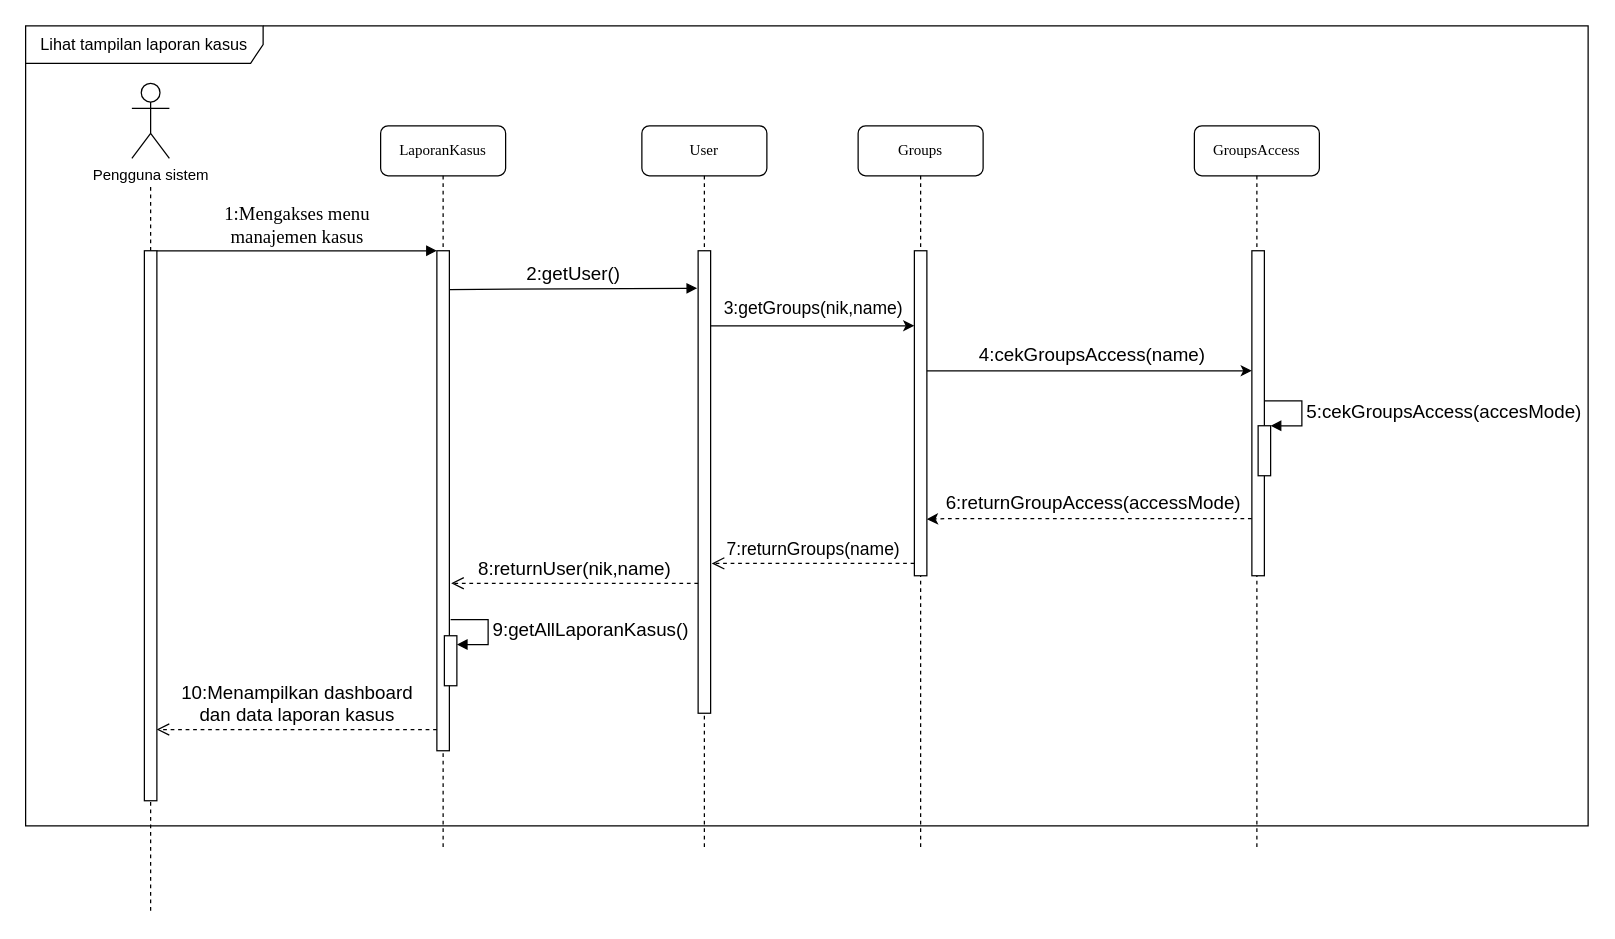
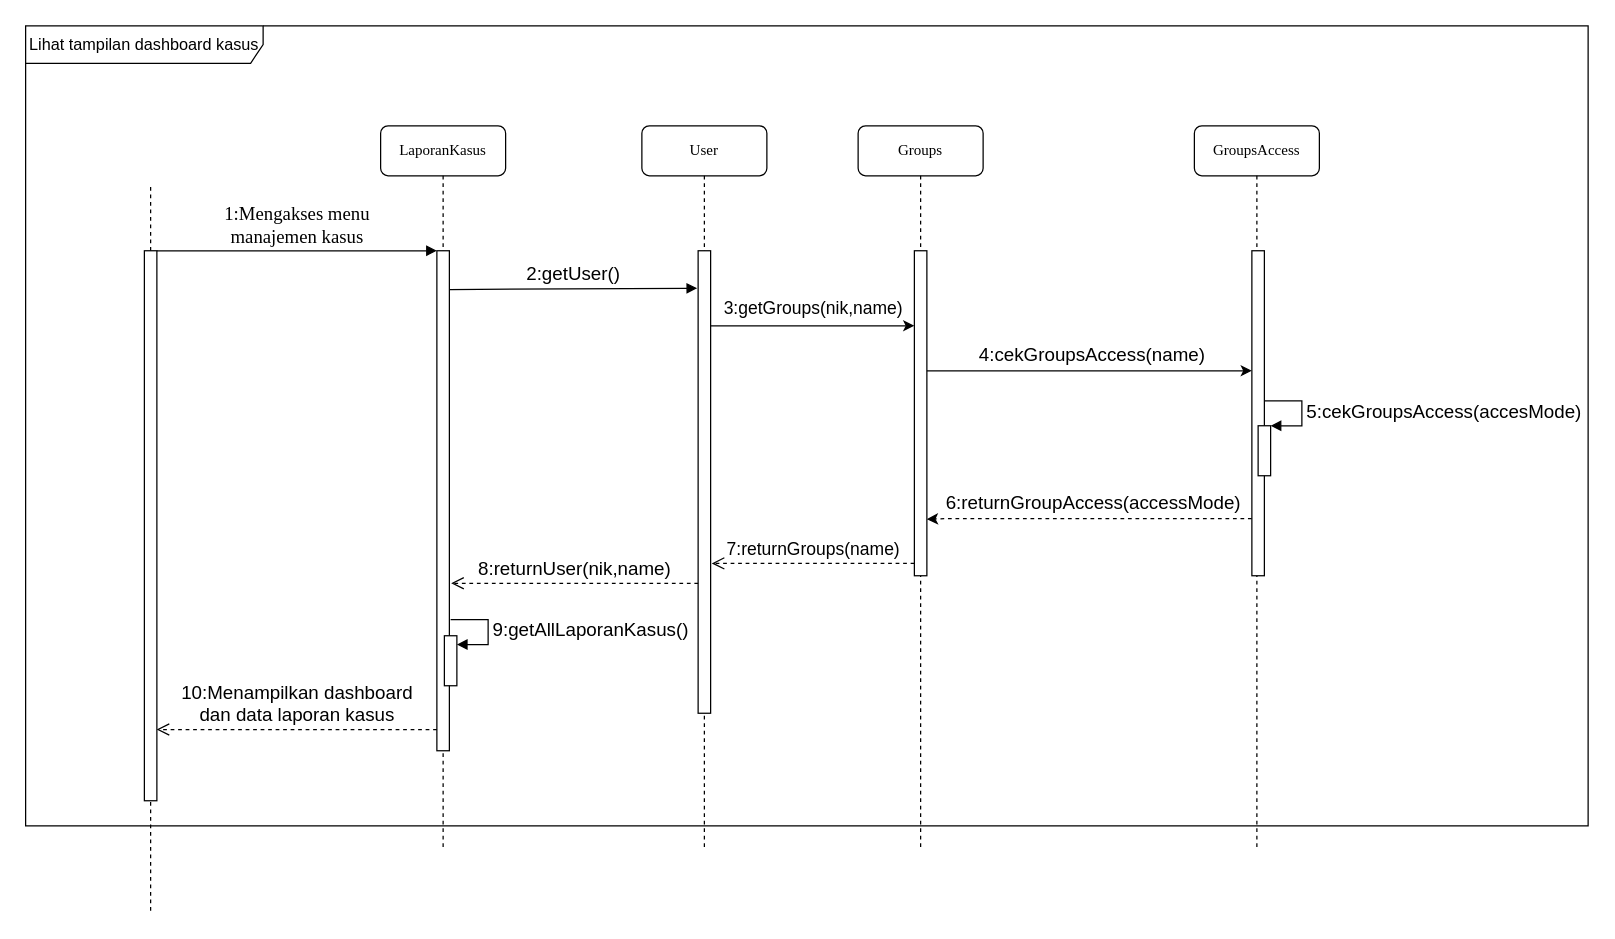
(144, 44) -> (144, 44)
(151, 121) -> none
